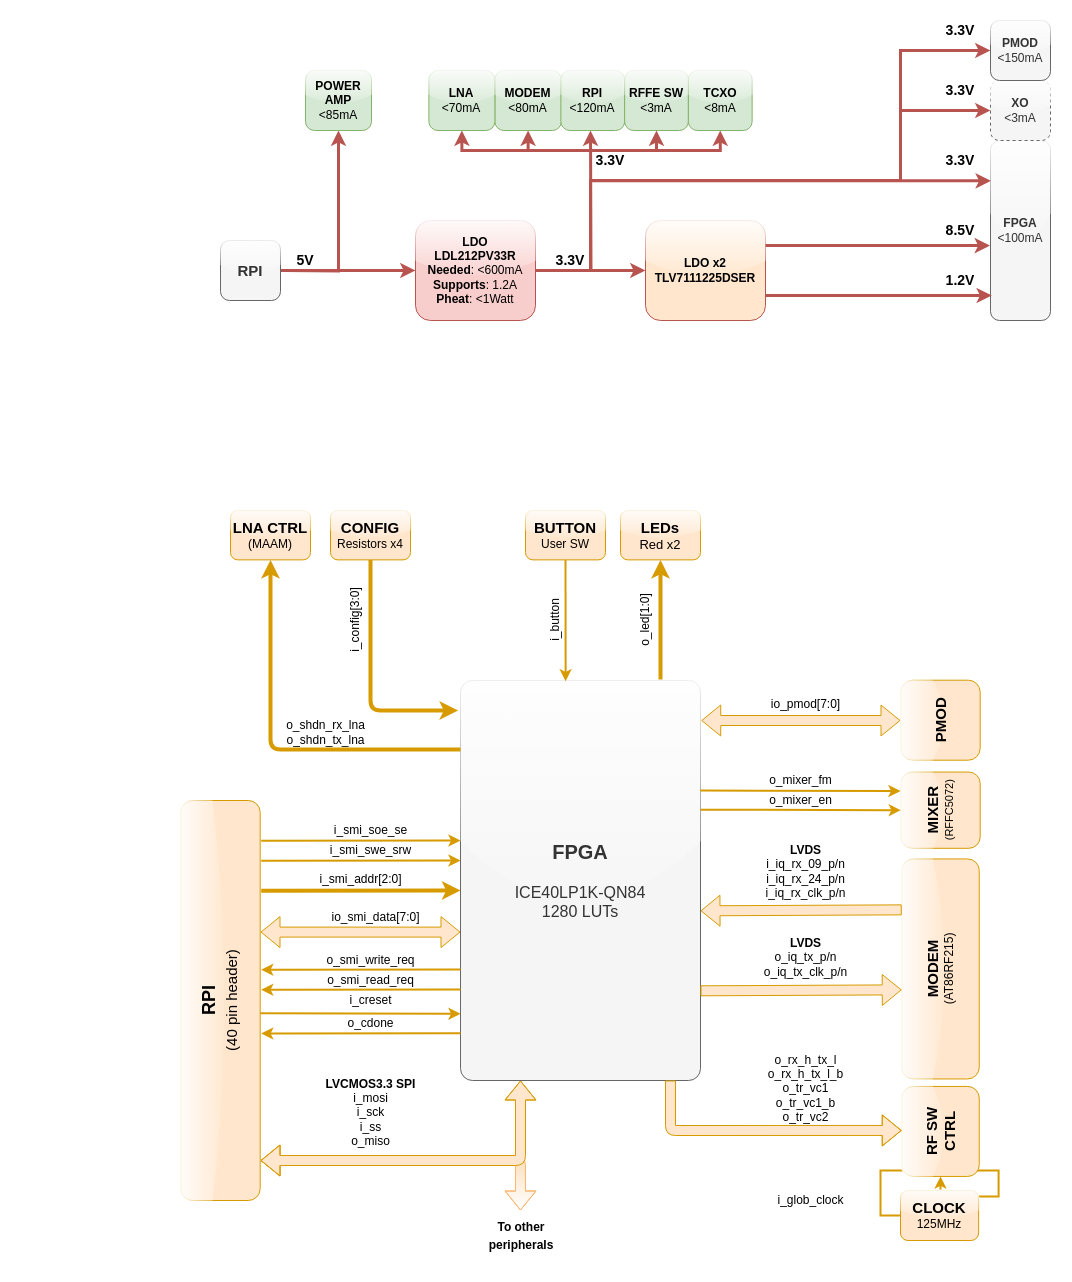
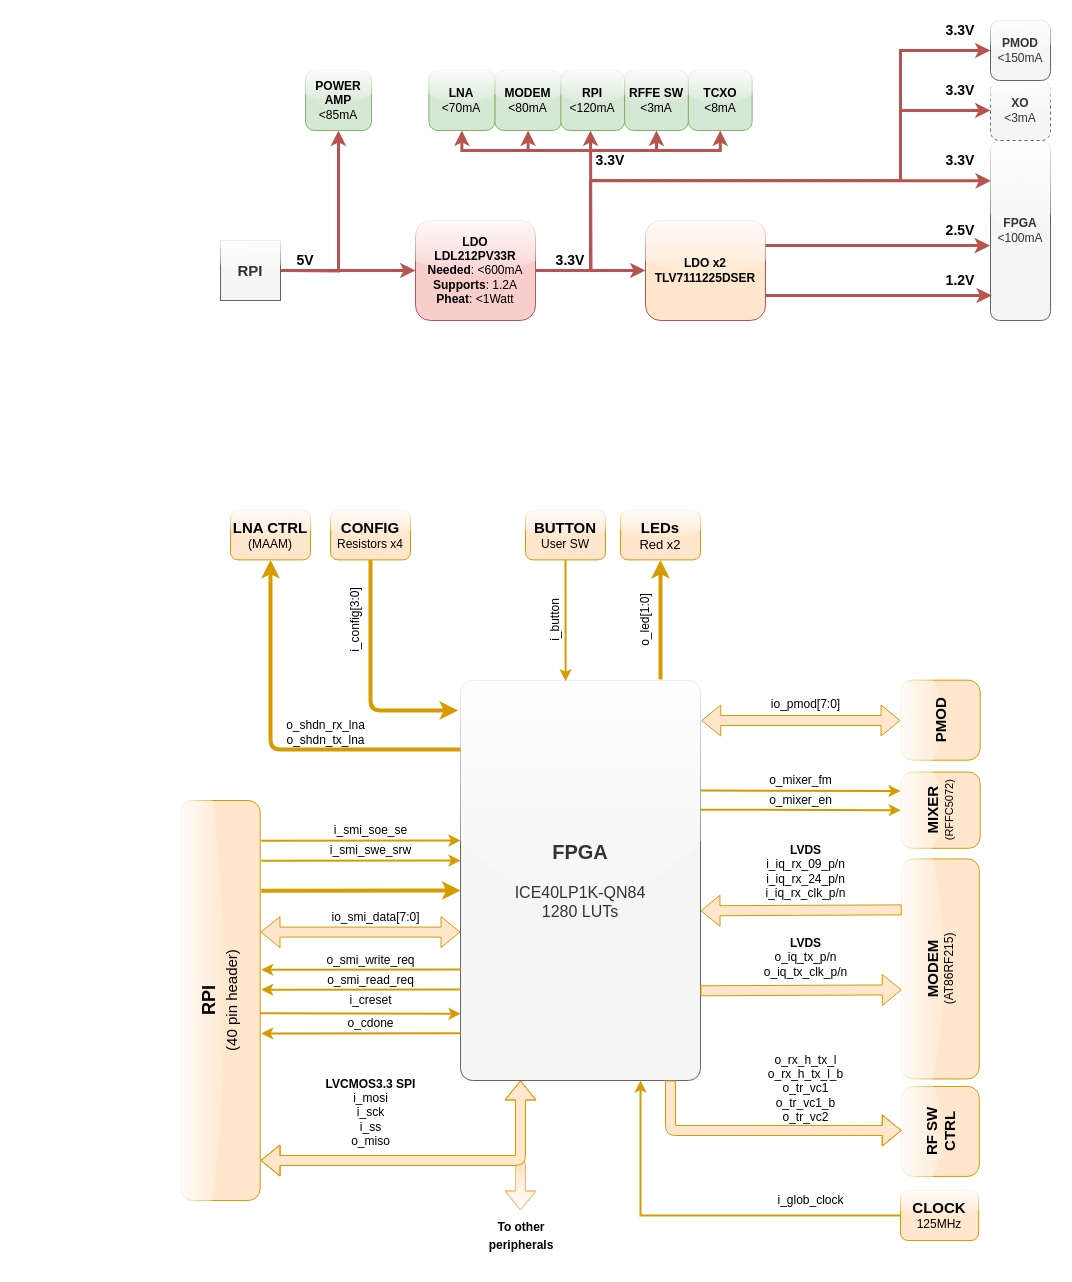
(961, 231) -> (961, 231)
(251, 271) -> (251, 271)
(361, 880) -> none
(999, 1183) -> (698, 1216)
